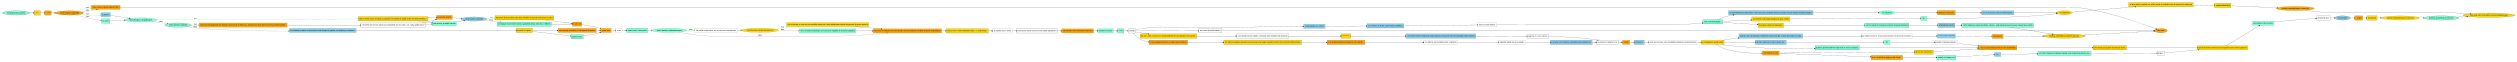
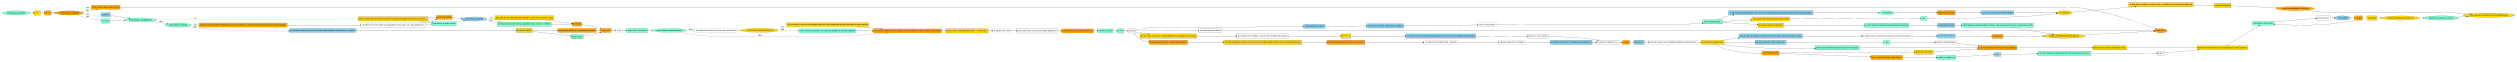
(2364, 18) -> (2315, 25)
